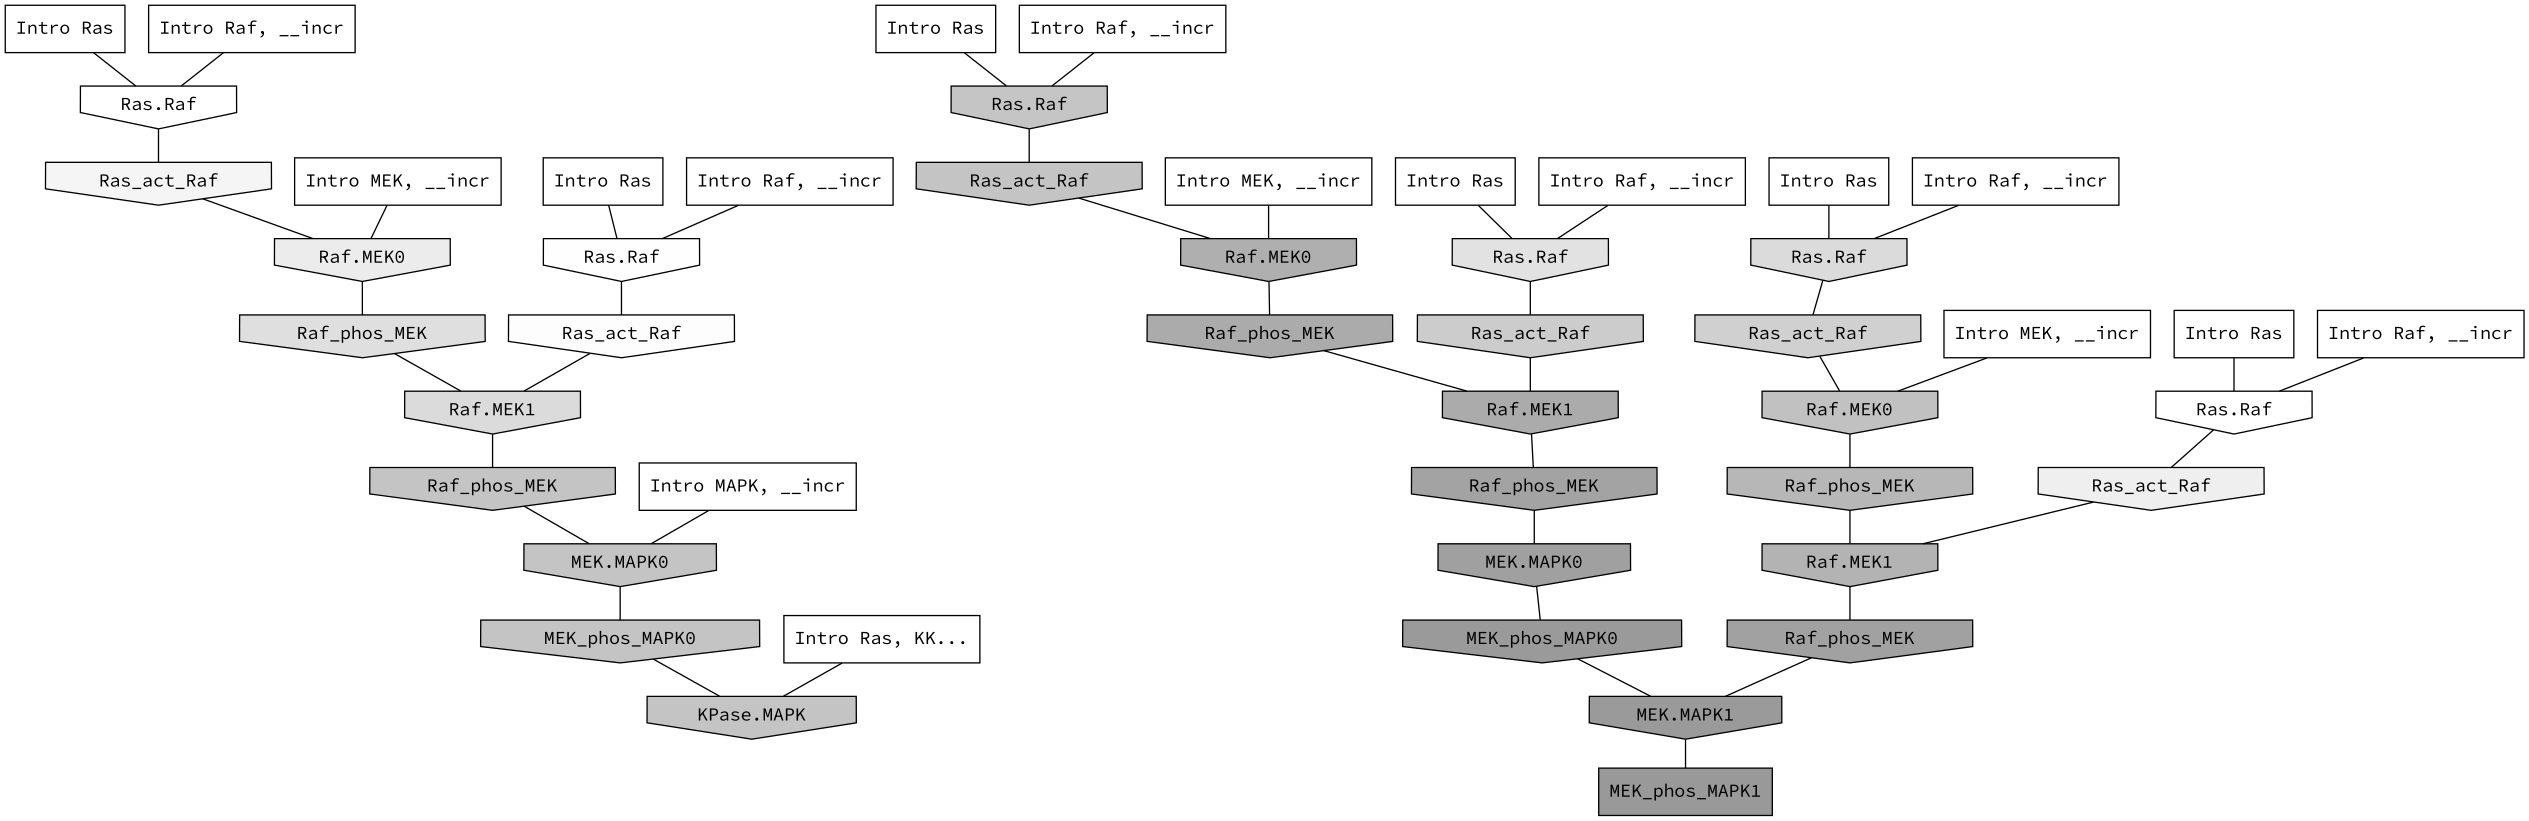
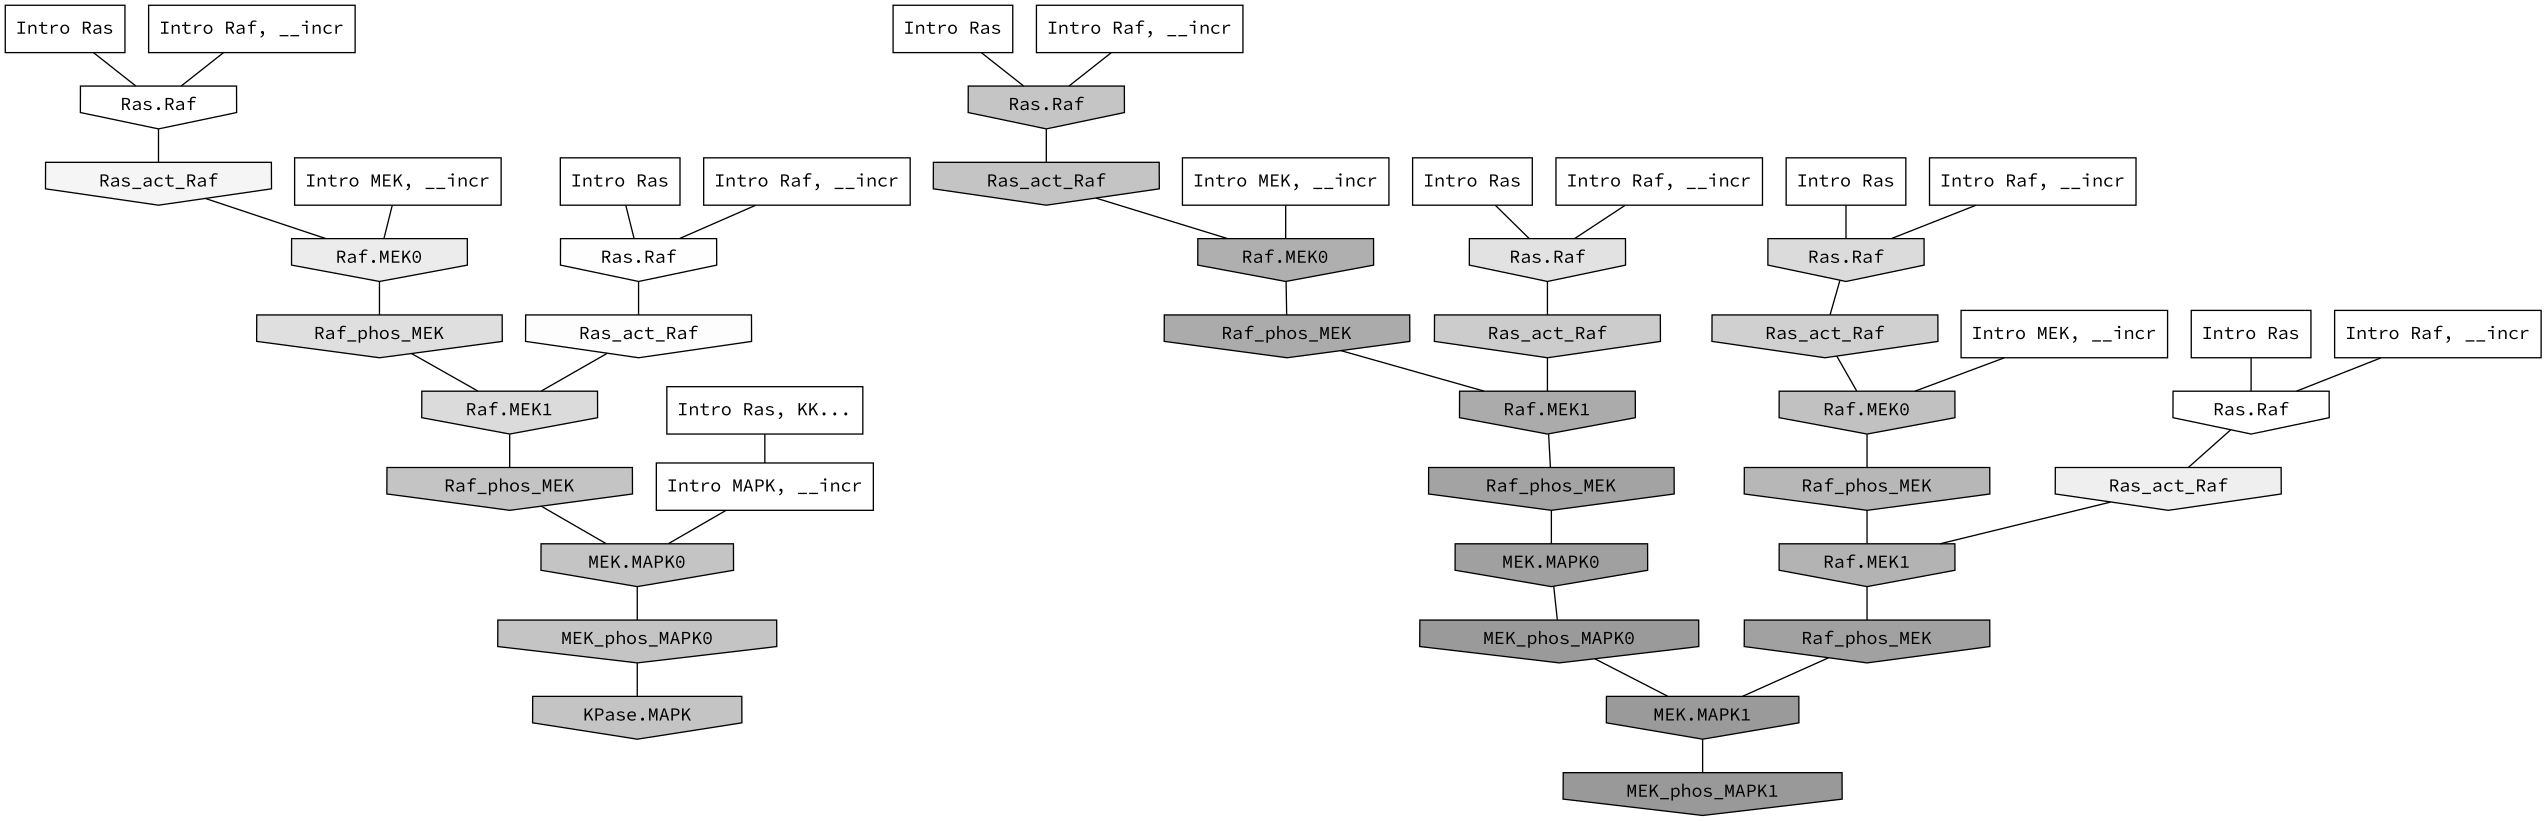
(813, 680) -> (765, 449)
(1686, 792) -> (1703, 792)
